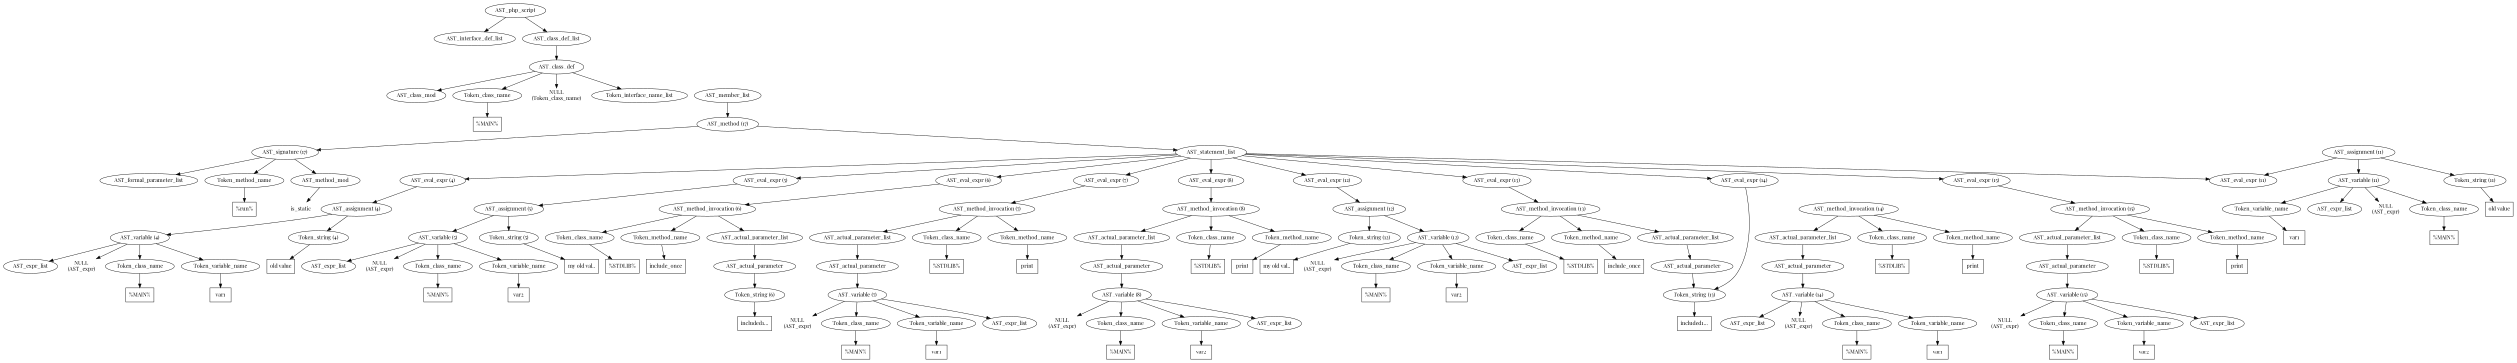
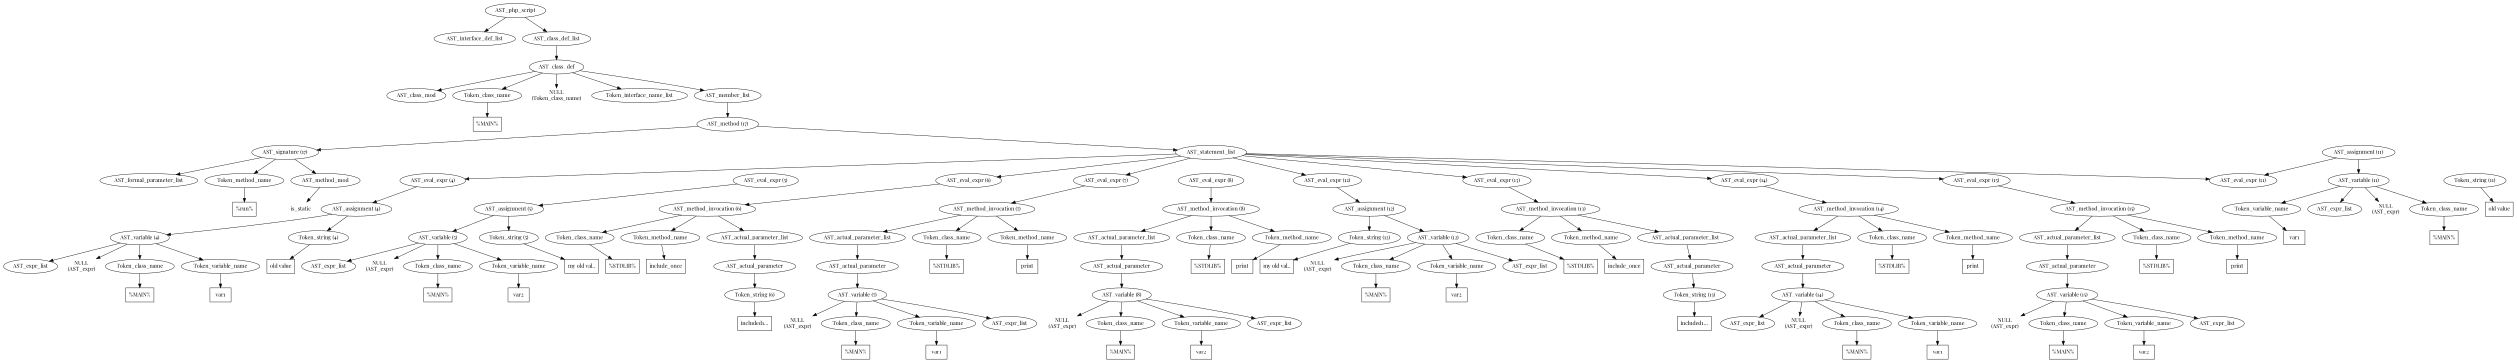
none -> (640, 80)
(1211, 165) -> none
(989, 166) -> none
(2416, 166) -> none
(1748, 243) -> (1793, 194)
